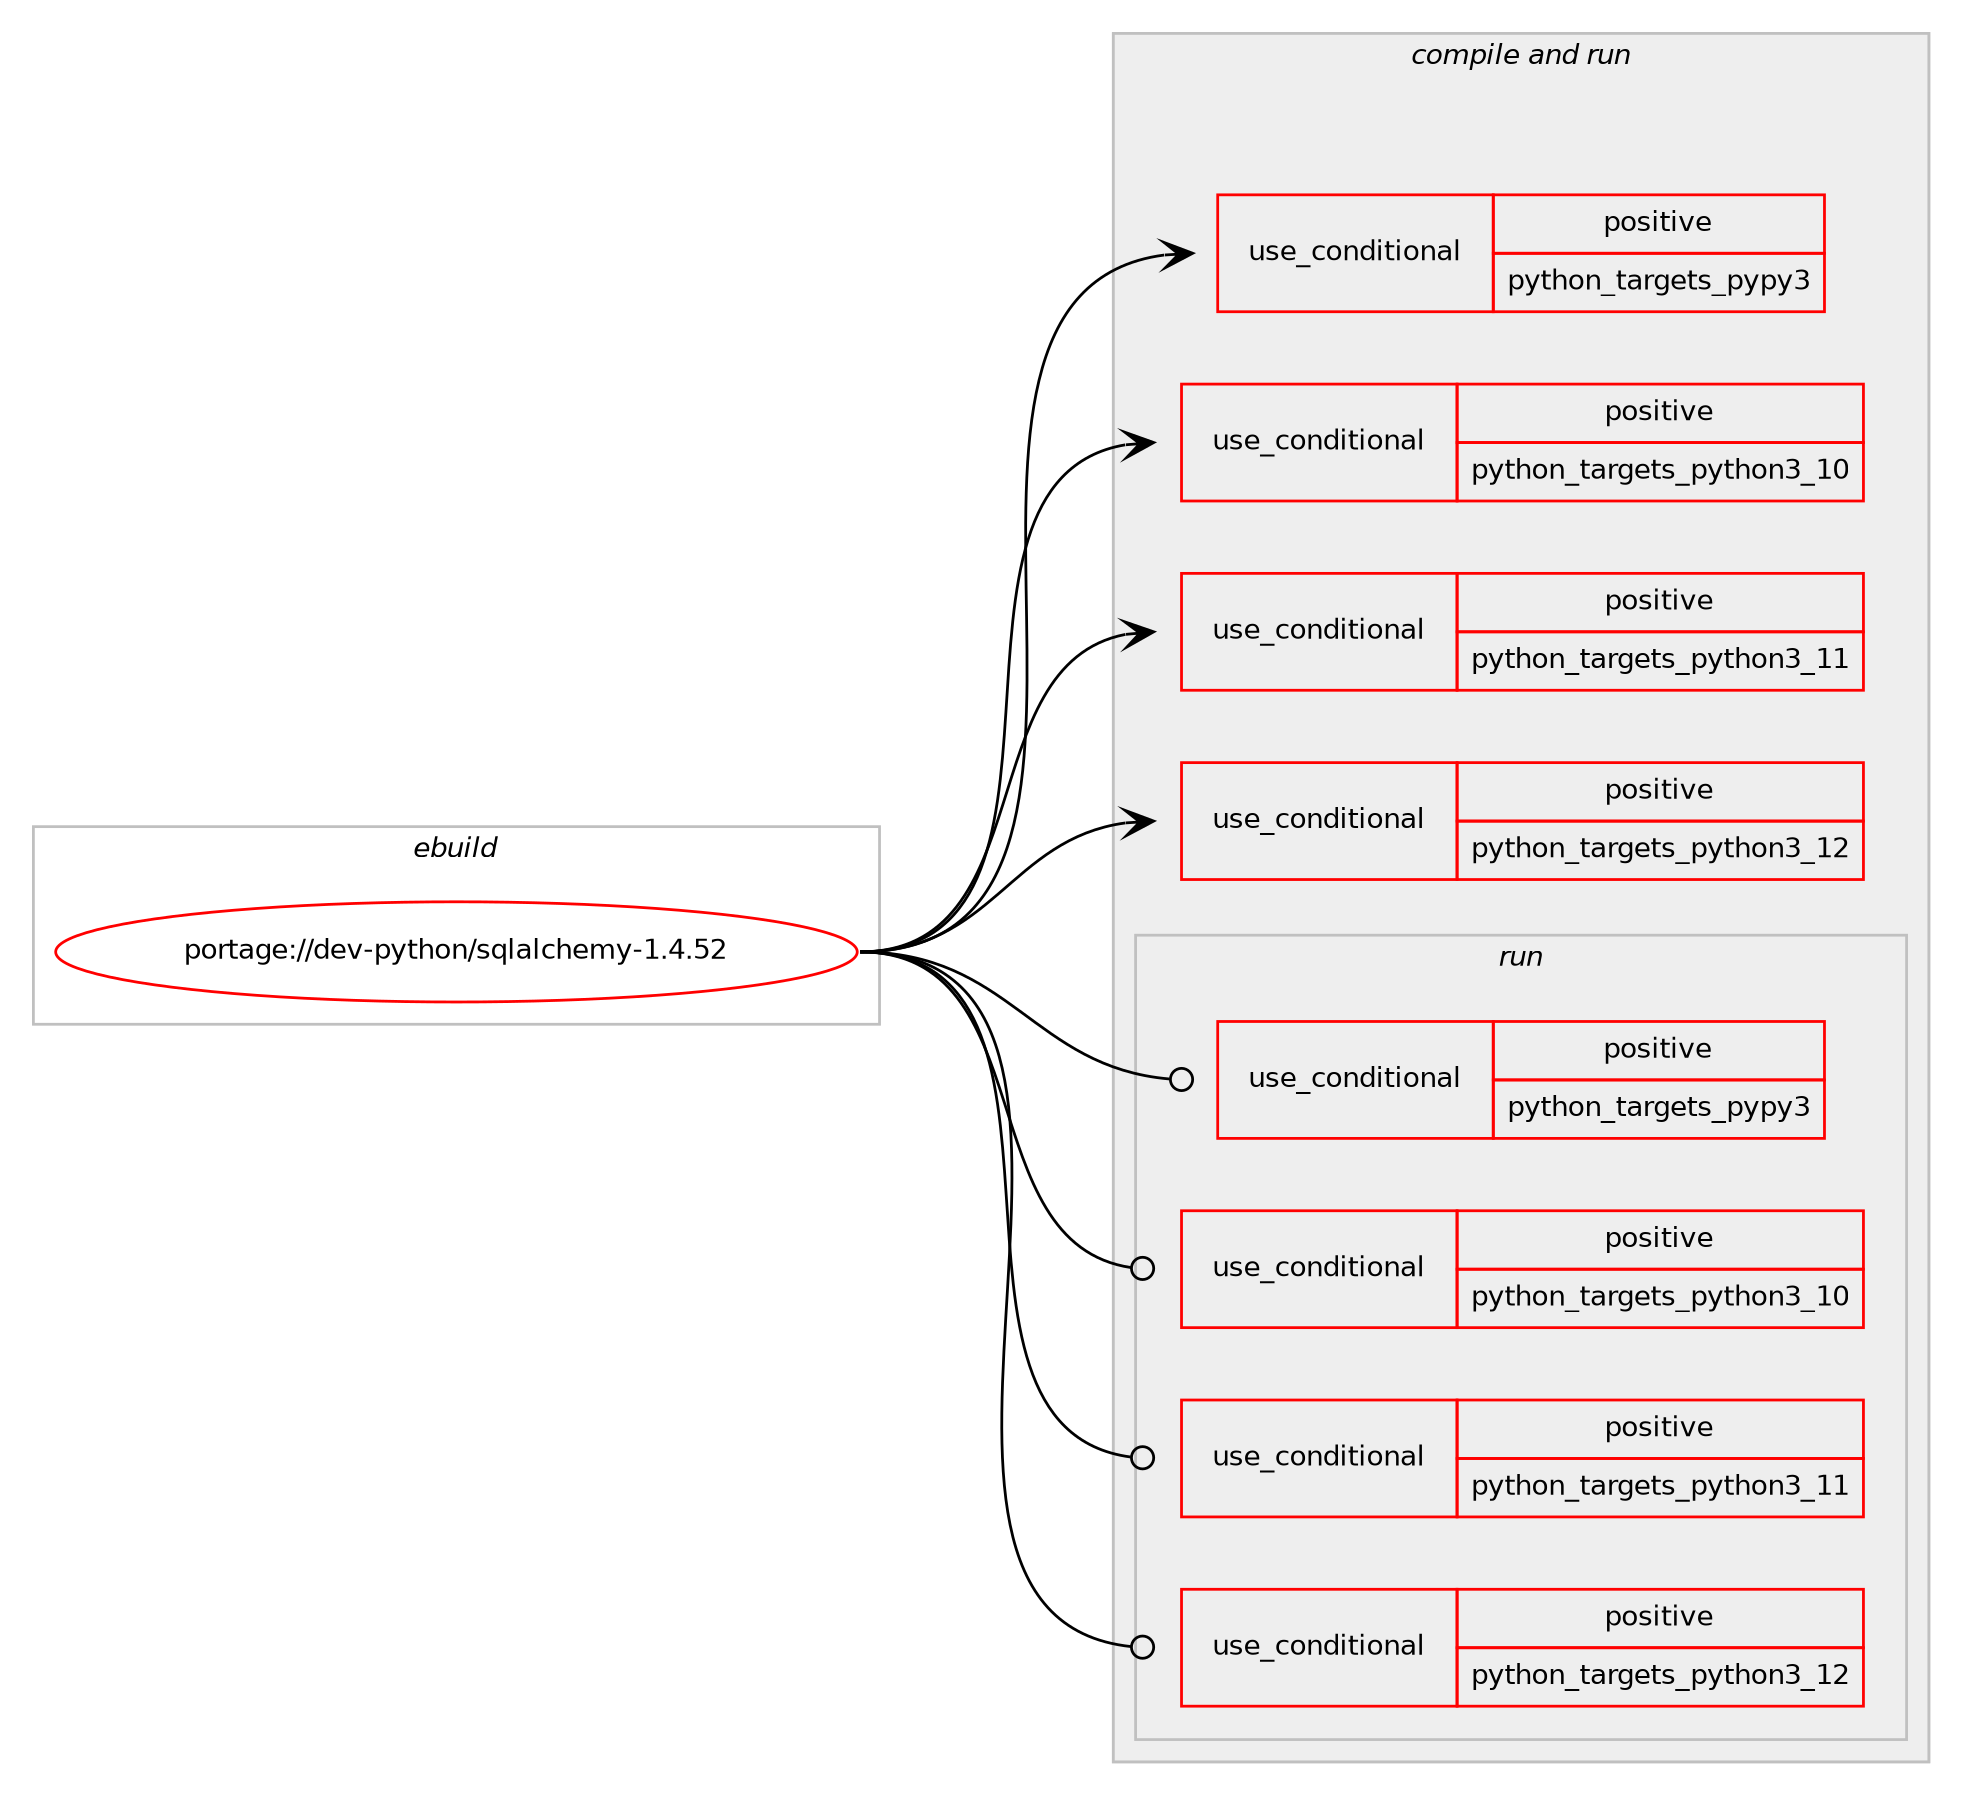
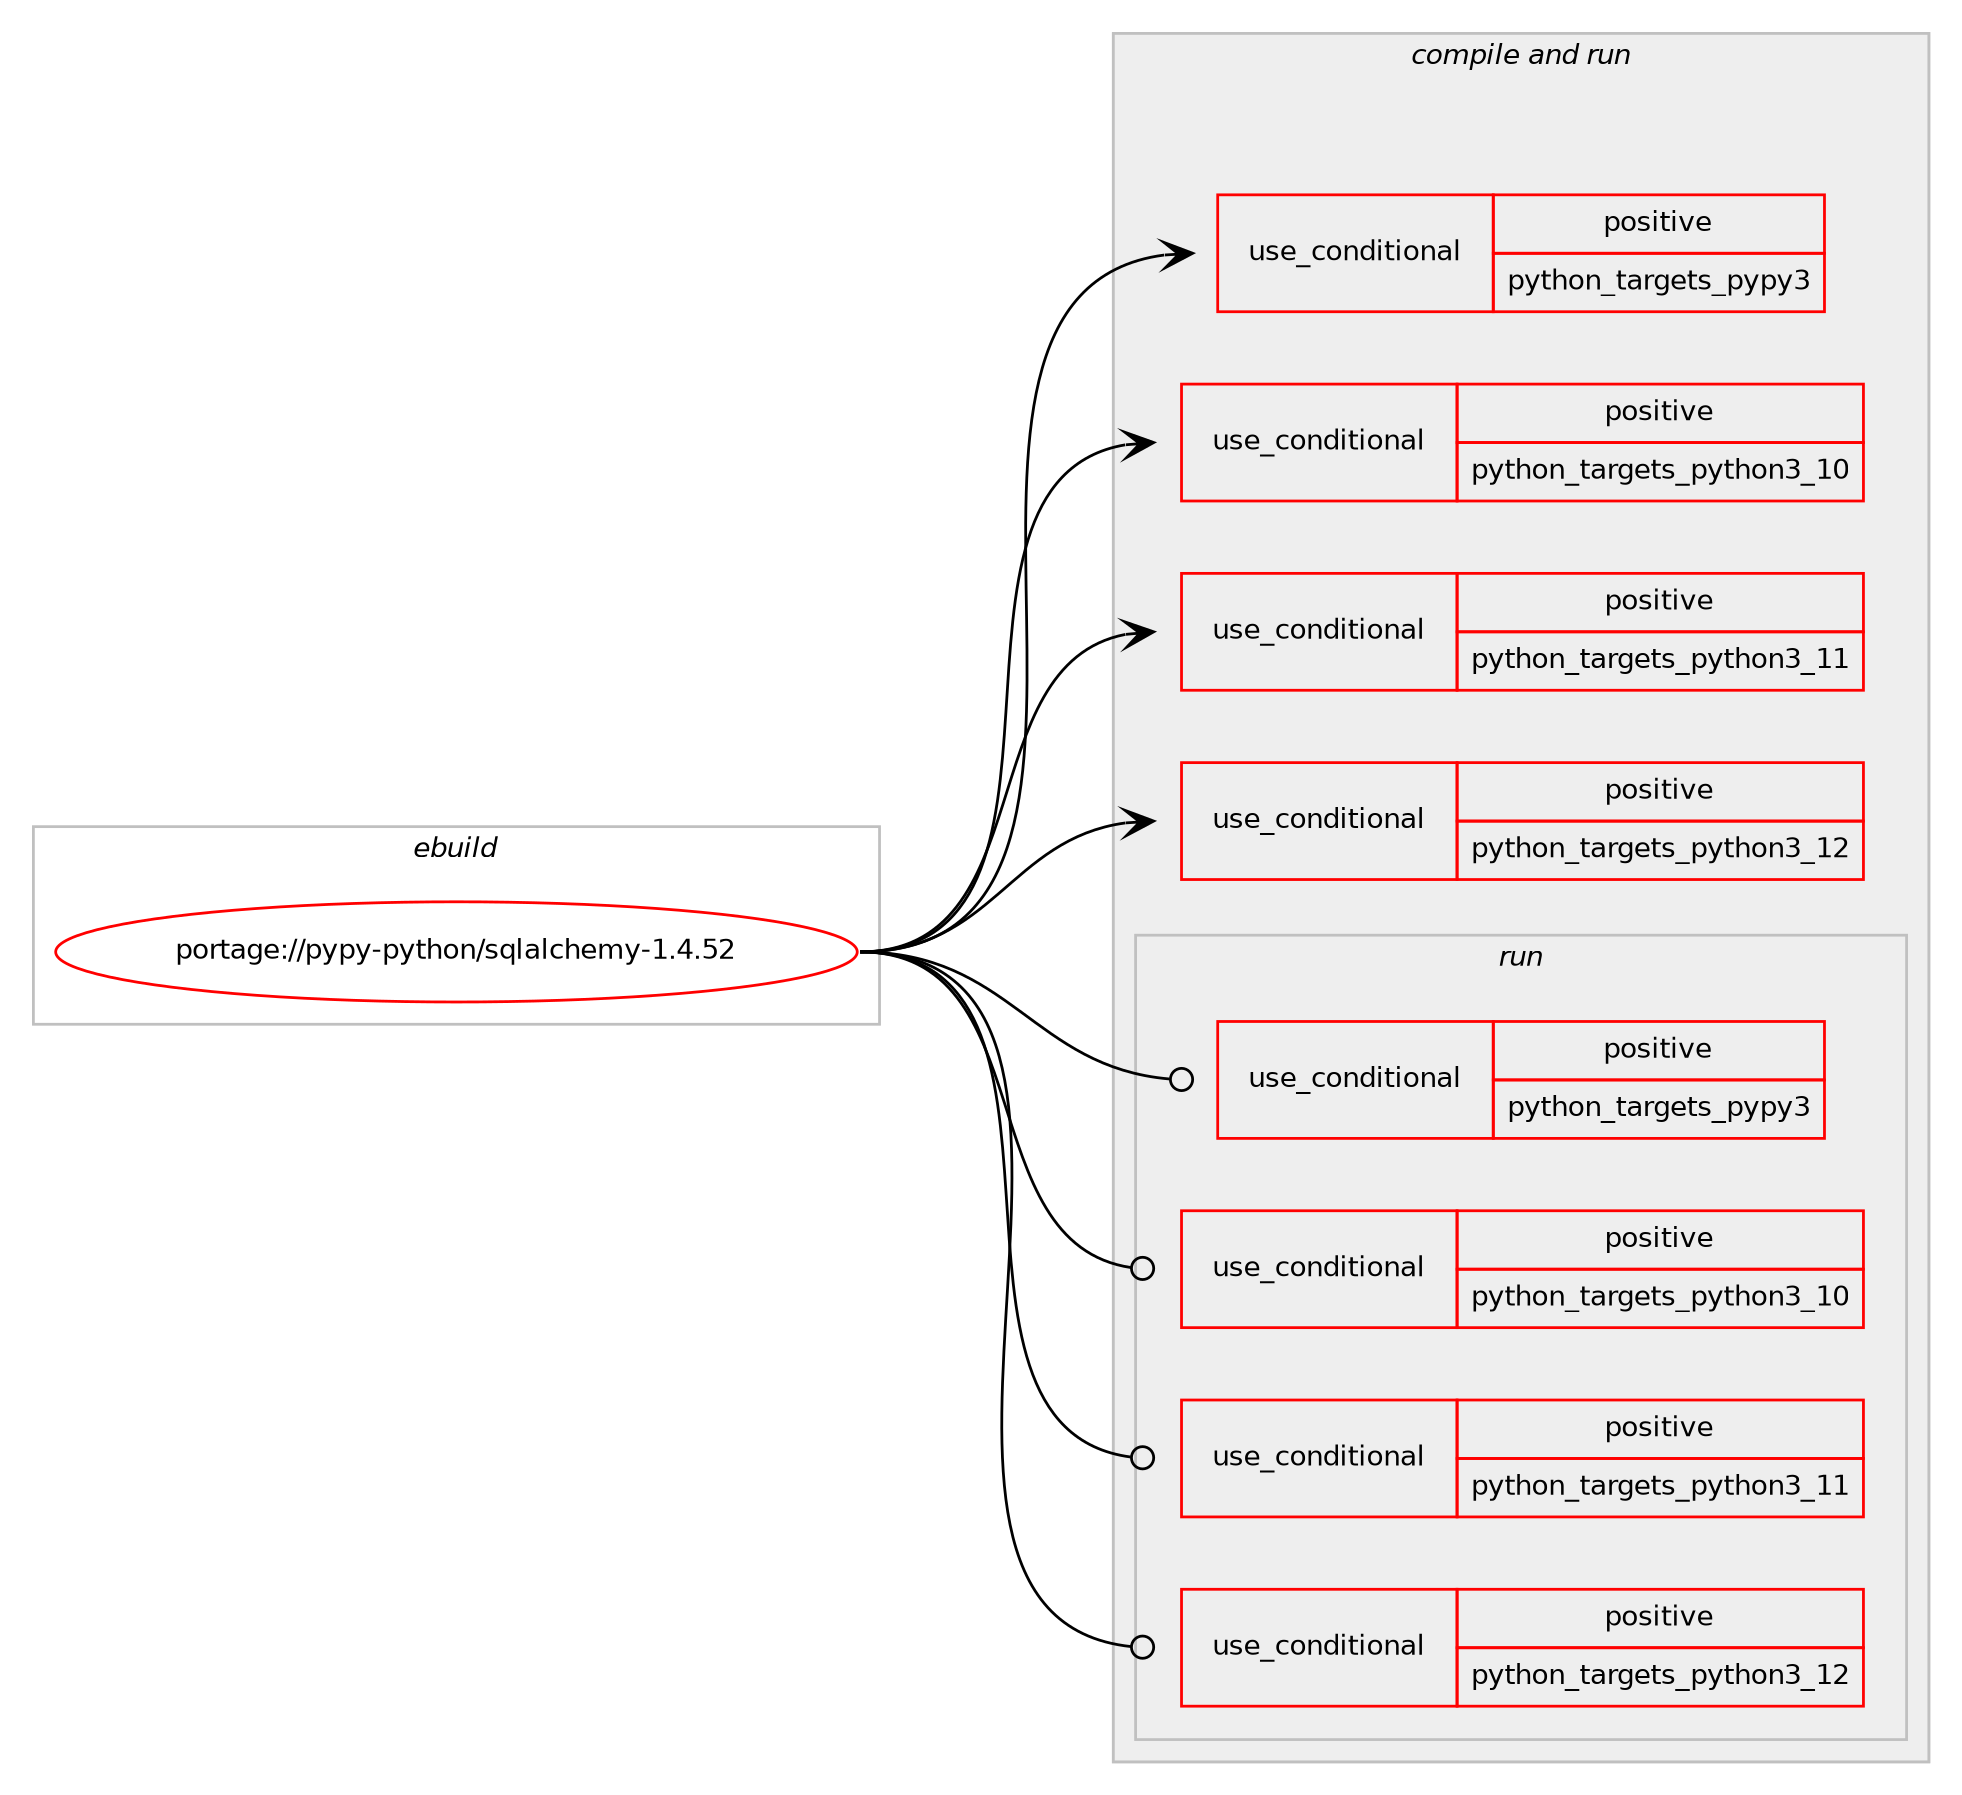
(456, 952) -> (456, 952)
